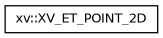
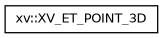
(81, 19) -> (81, 19)
